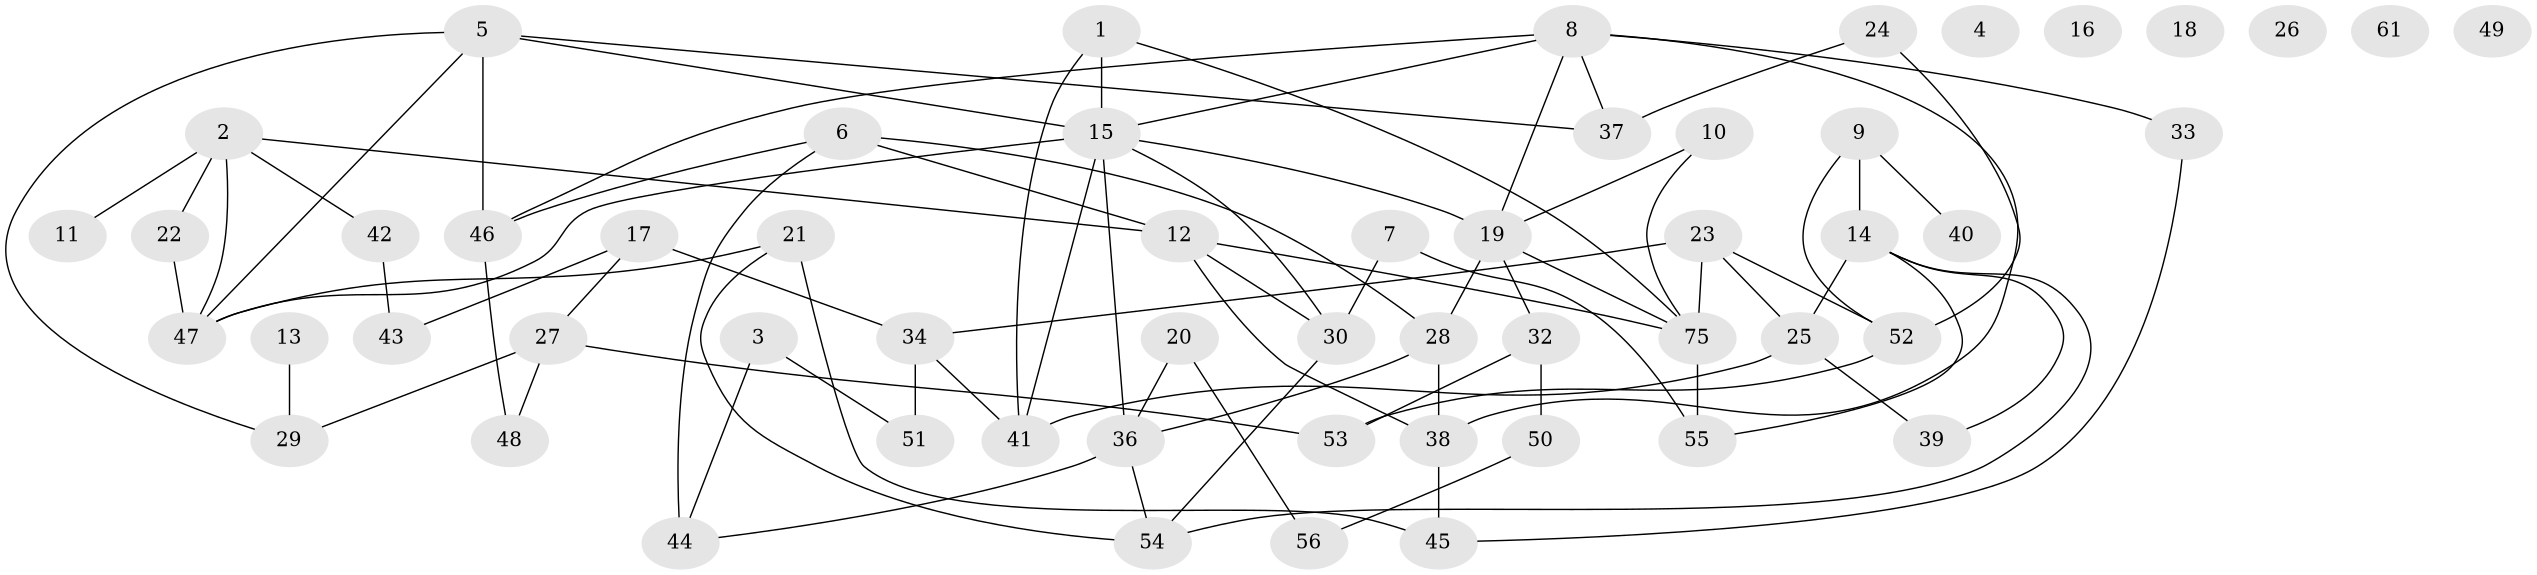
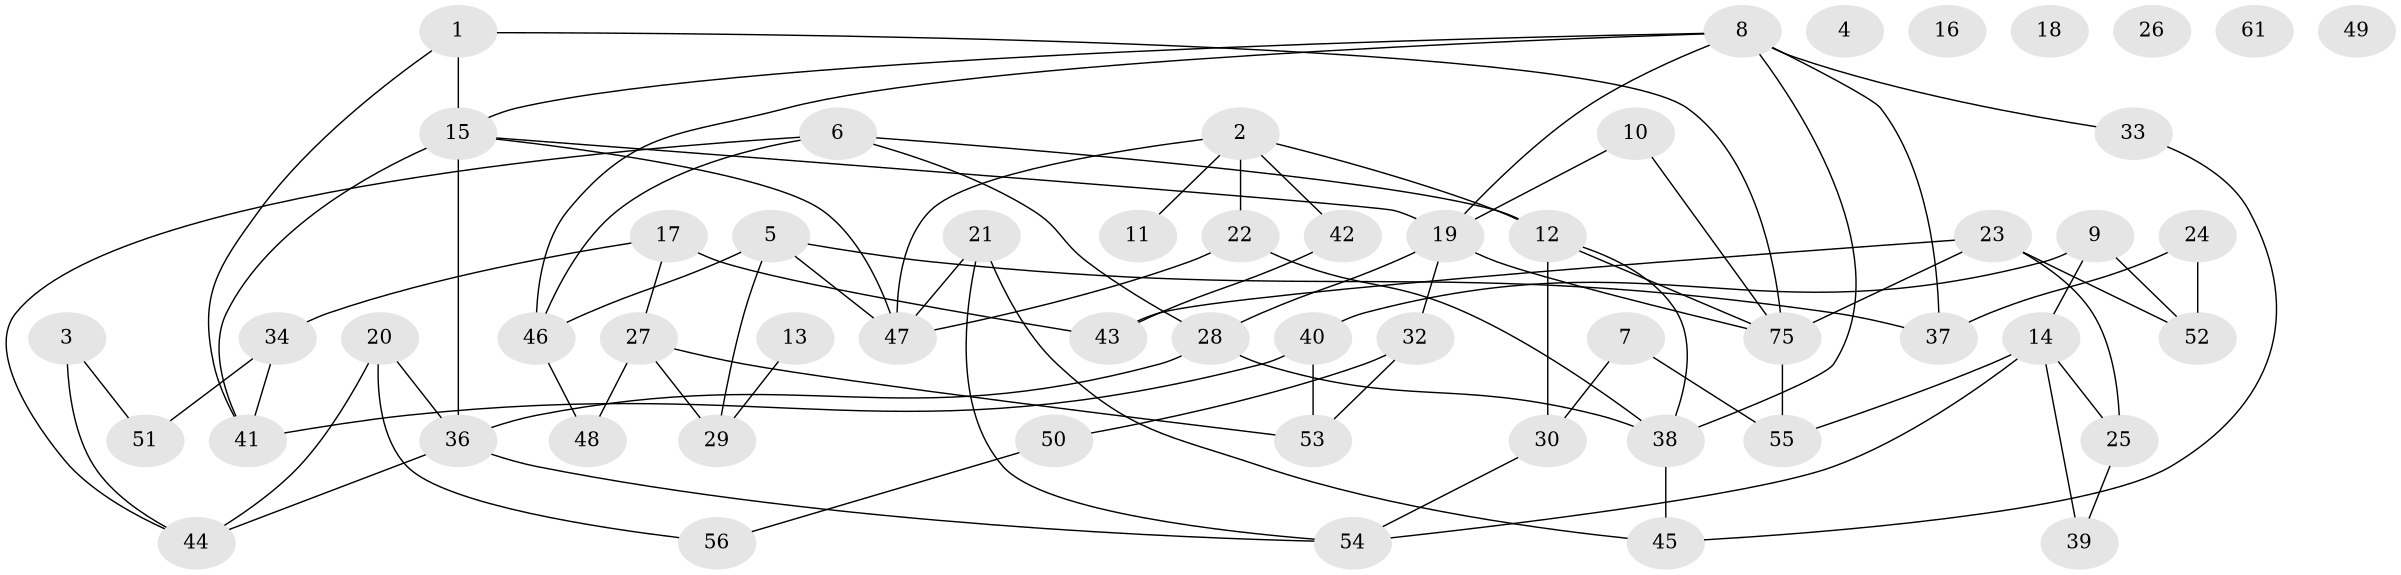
(792, 82) -> none
(1253, 231) -> none
(1327, 289) -> (1565, 270)
none -> (1467, 313)
(1684, 390) -> (1313, 390)
(1411, 391) -> (786, 408)
none -> (309, 455)
